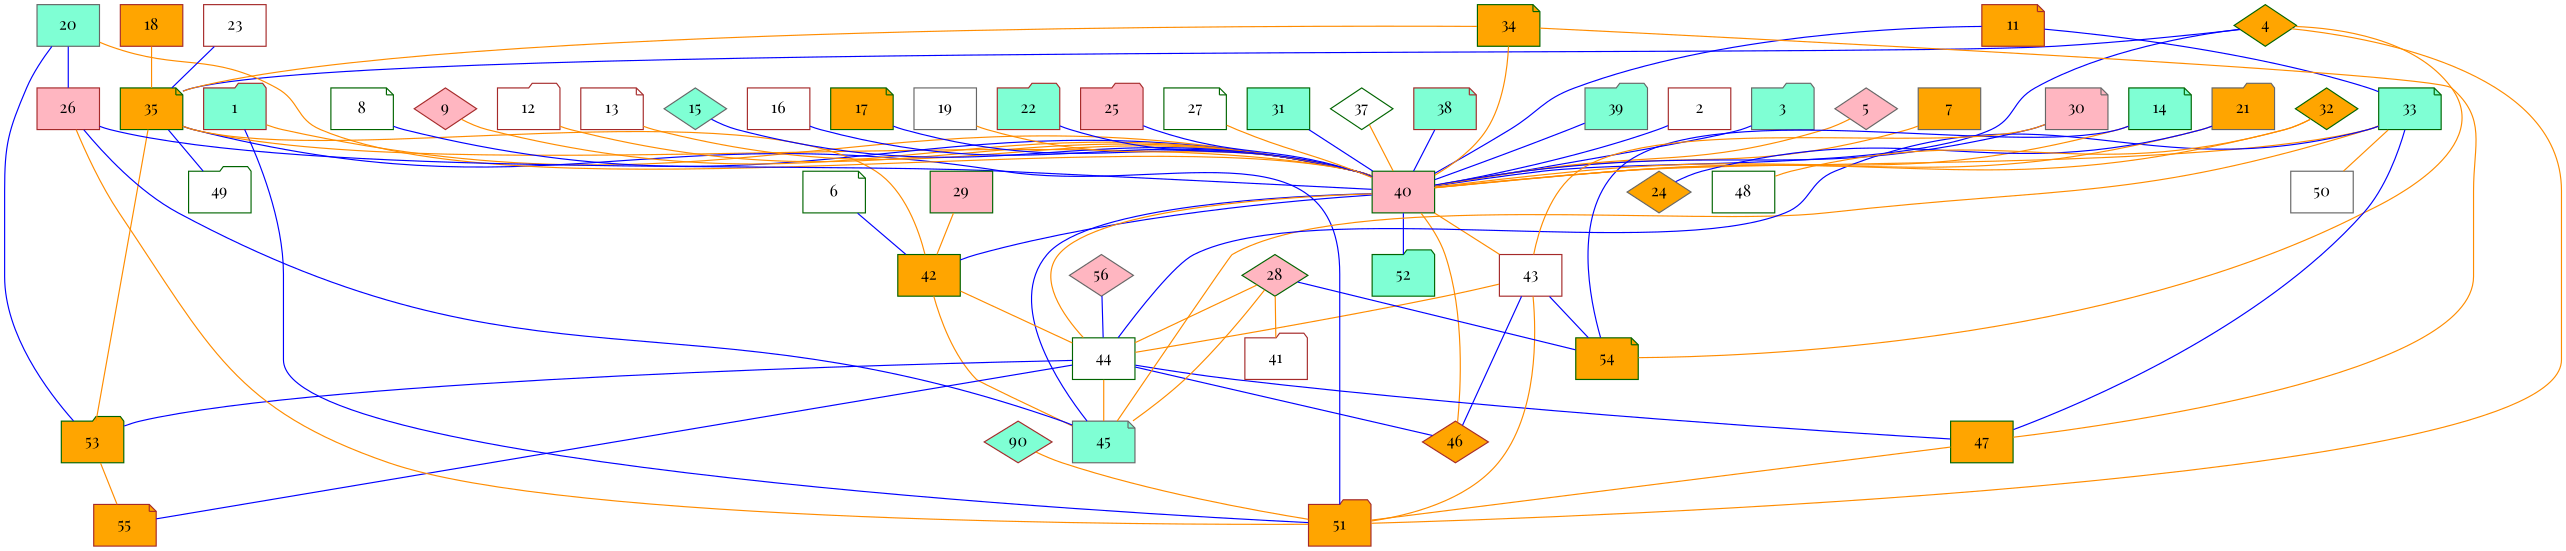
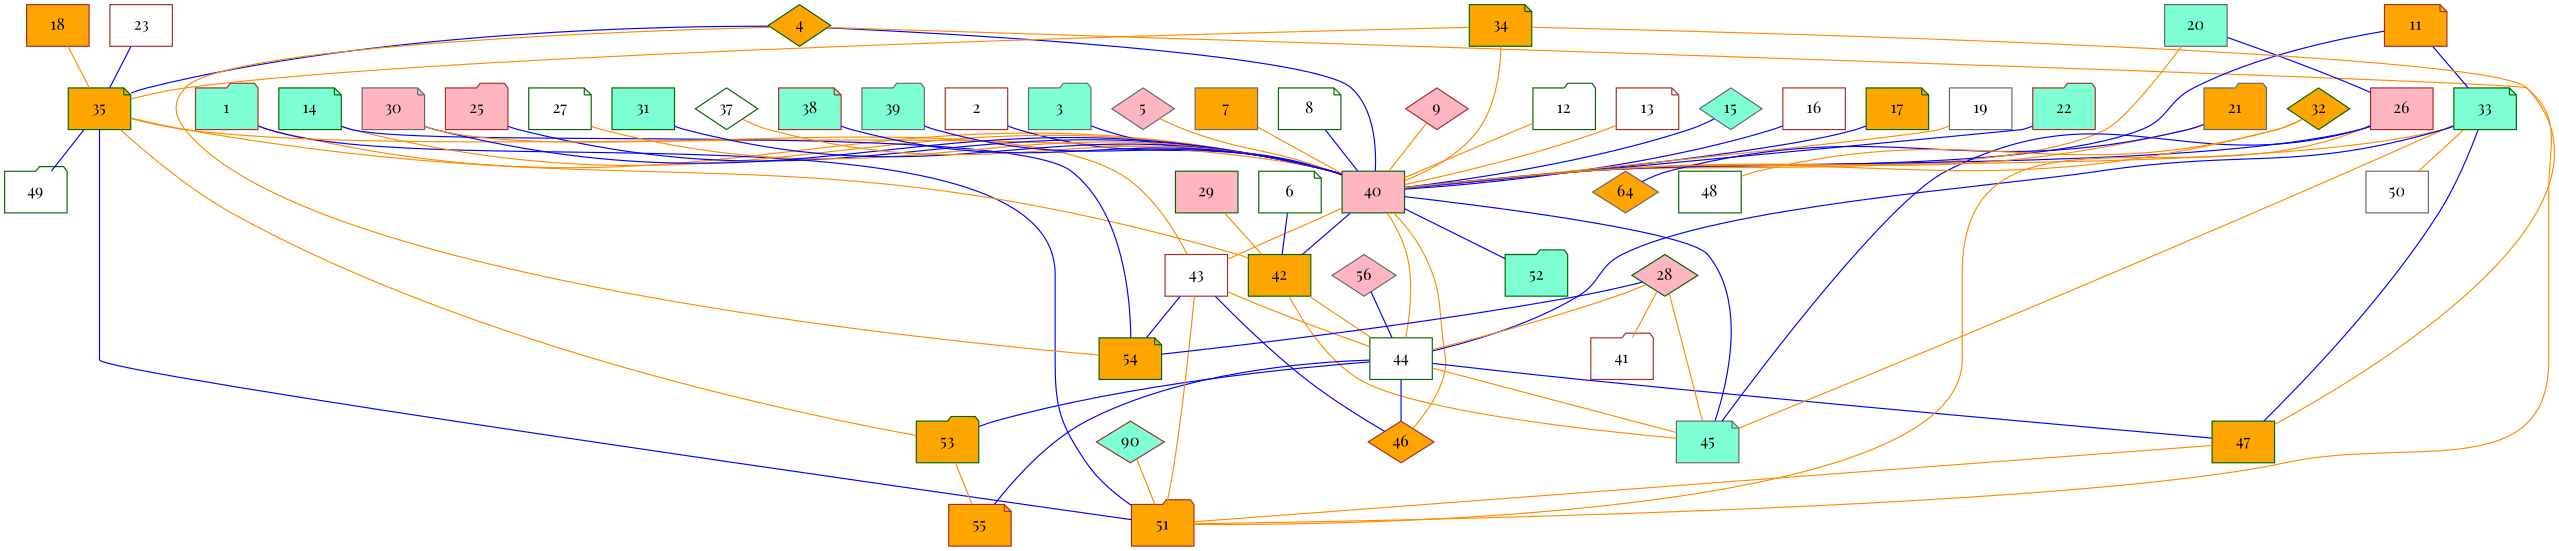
(529, 109) -> (1564, 109)
(1659, 192) -> (1626, 192)
(5, 238) -> none
